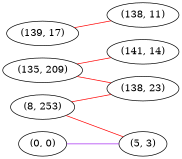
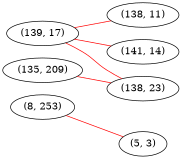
(94, 61) -> (93, 43)
(91, 98) -> (94, 60)
(43, 144) -> none
